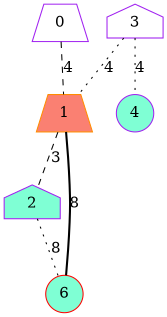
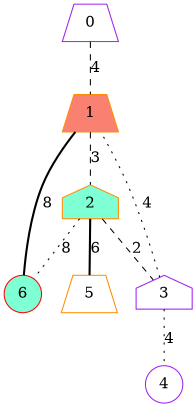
(135, 113) -> (164, 384)
(32, 204) -> (90, 204)
none -> (128, 249)
none -> (89, 294)
